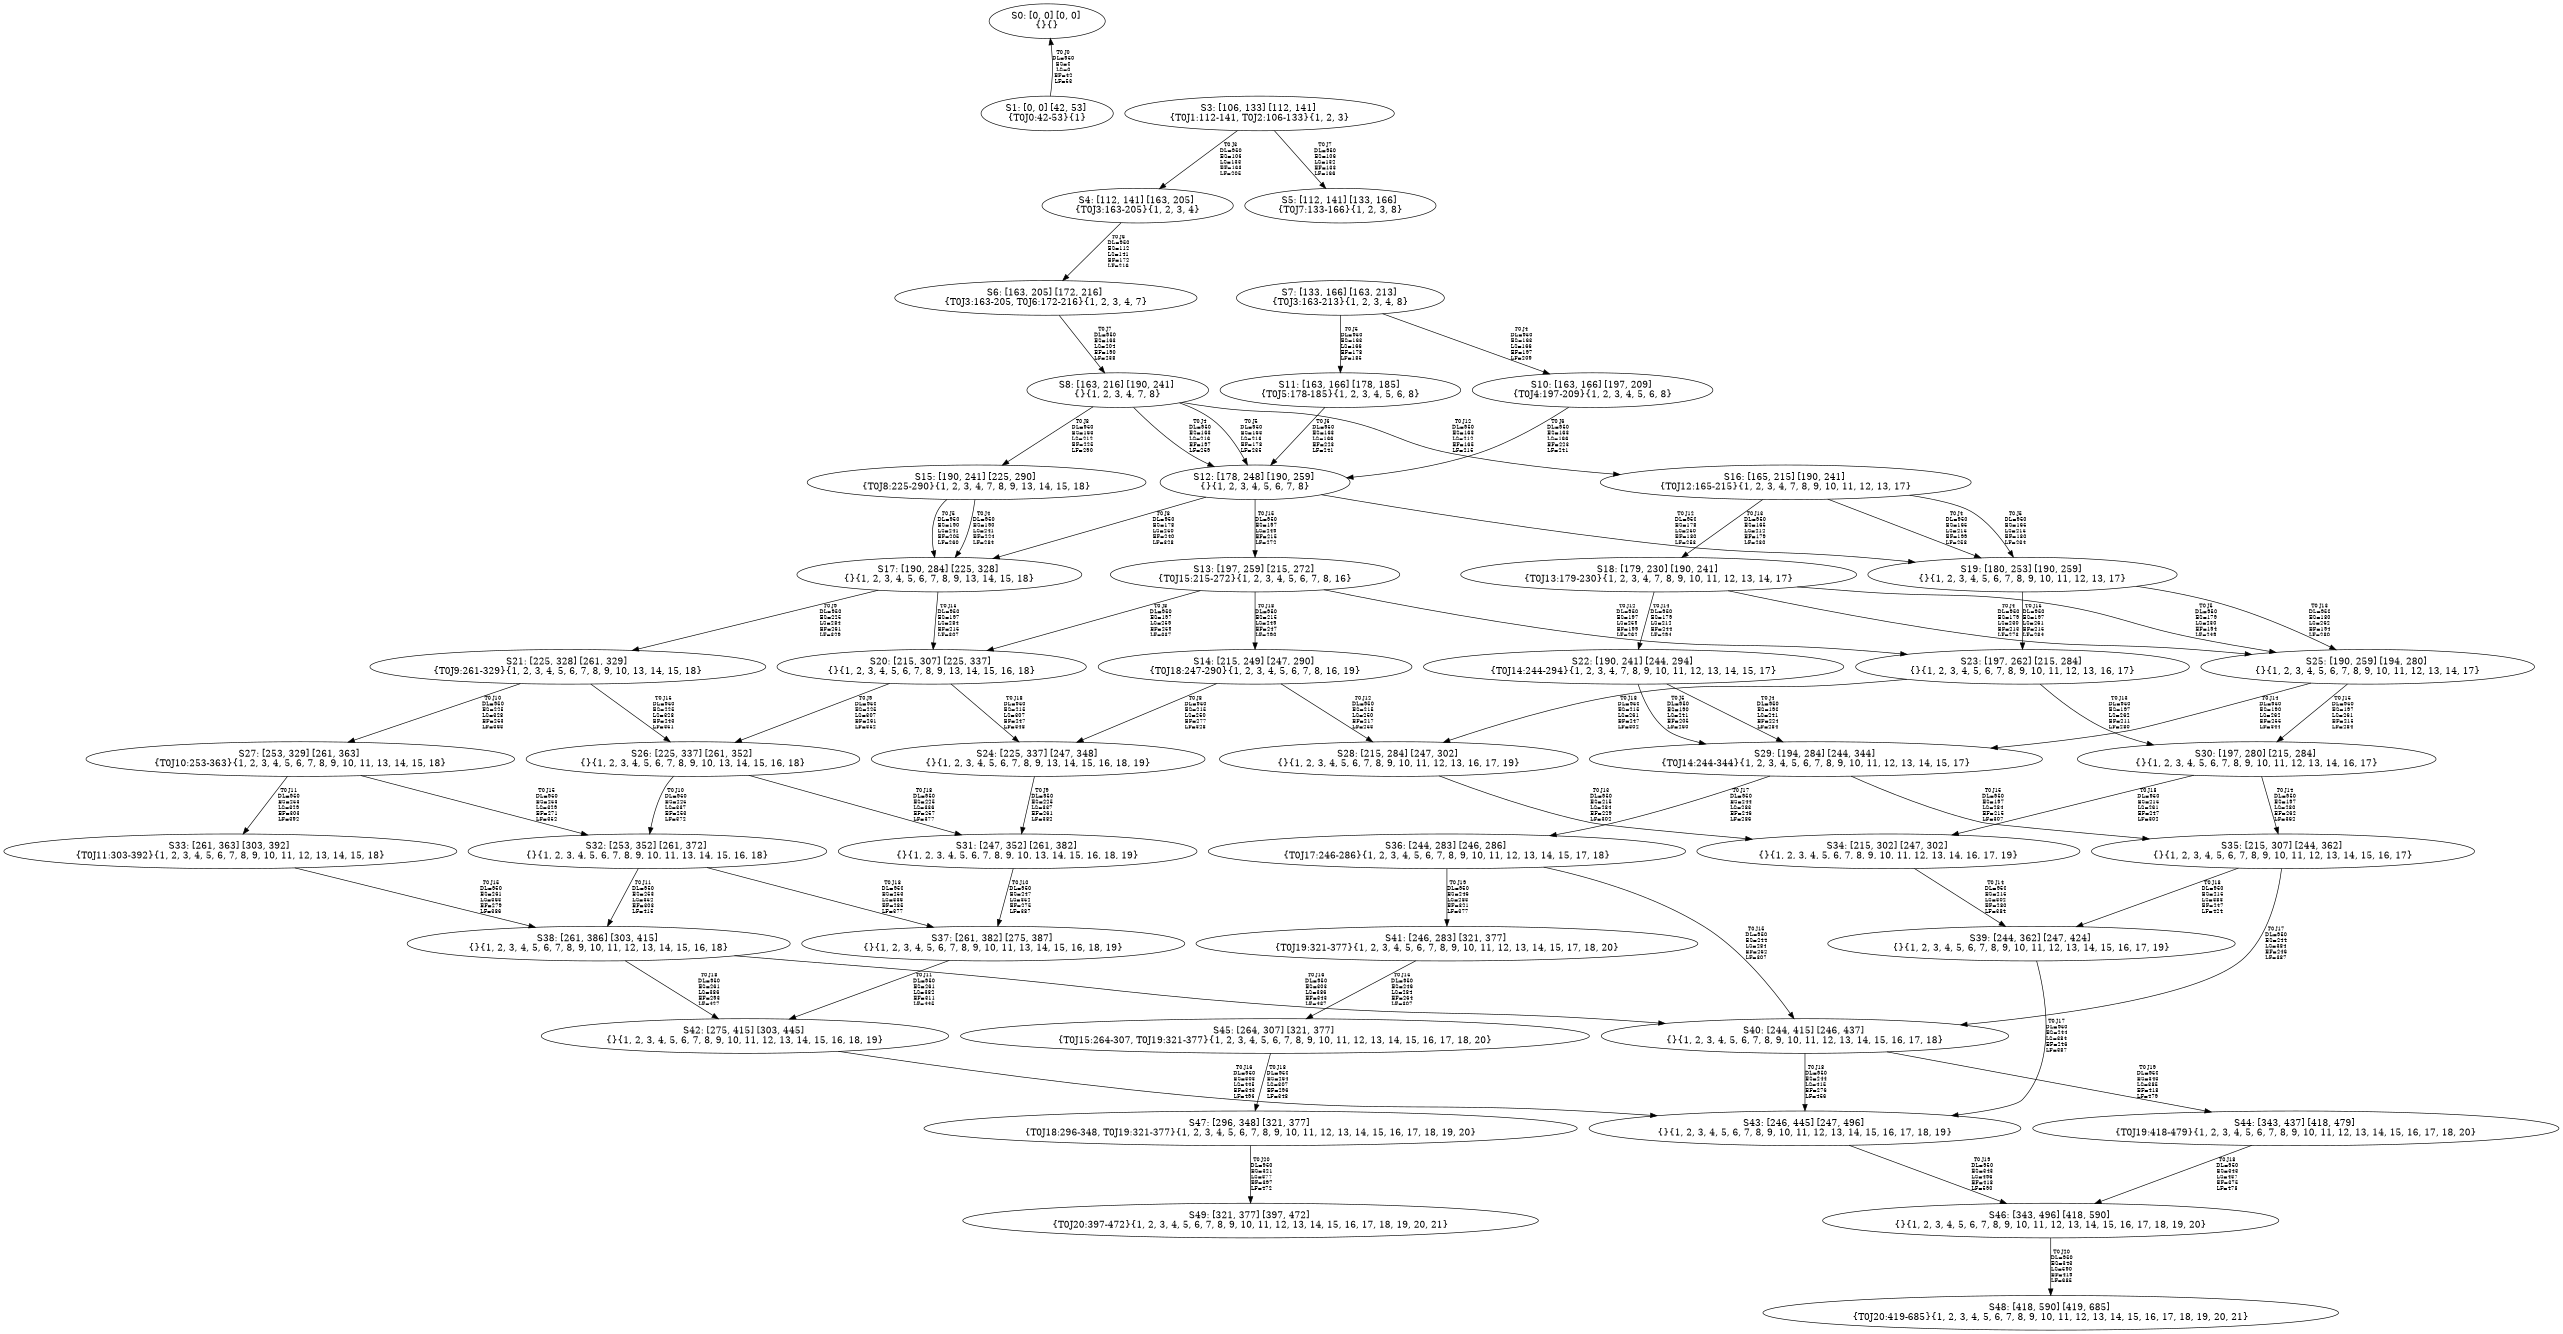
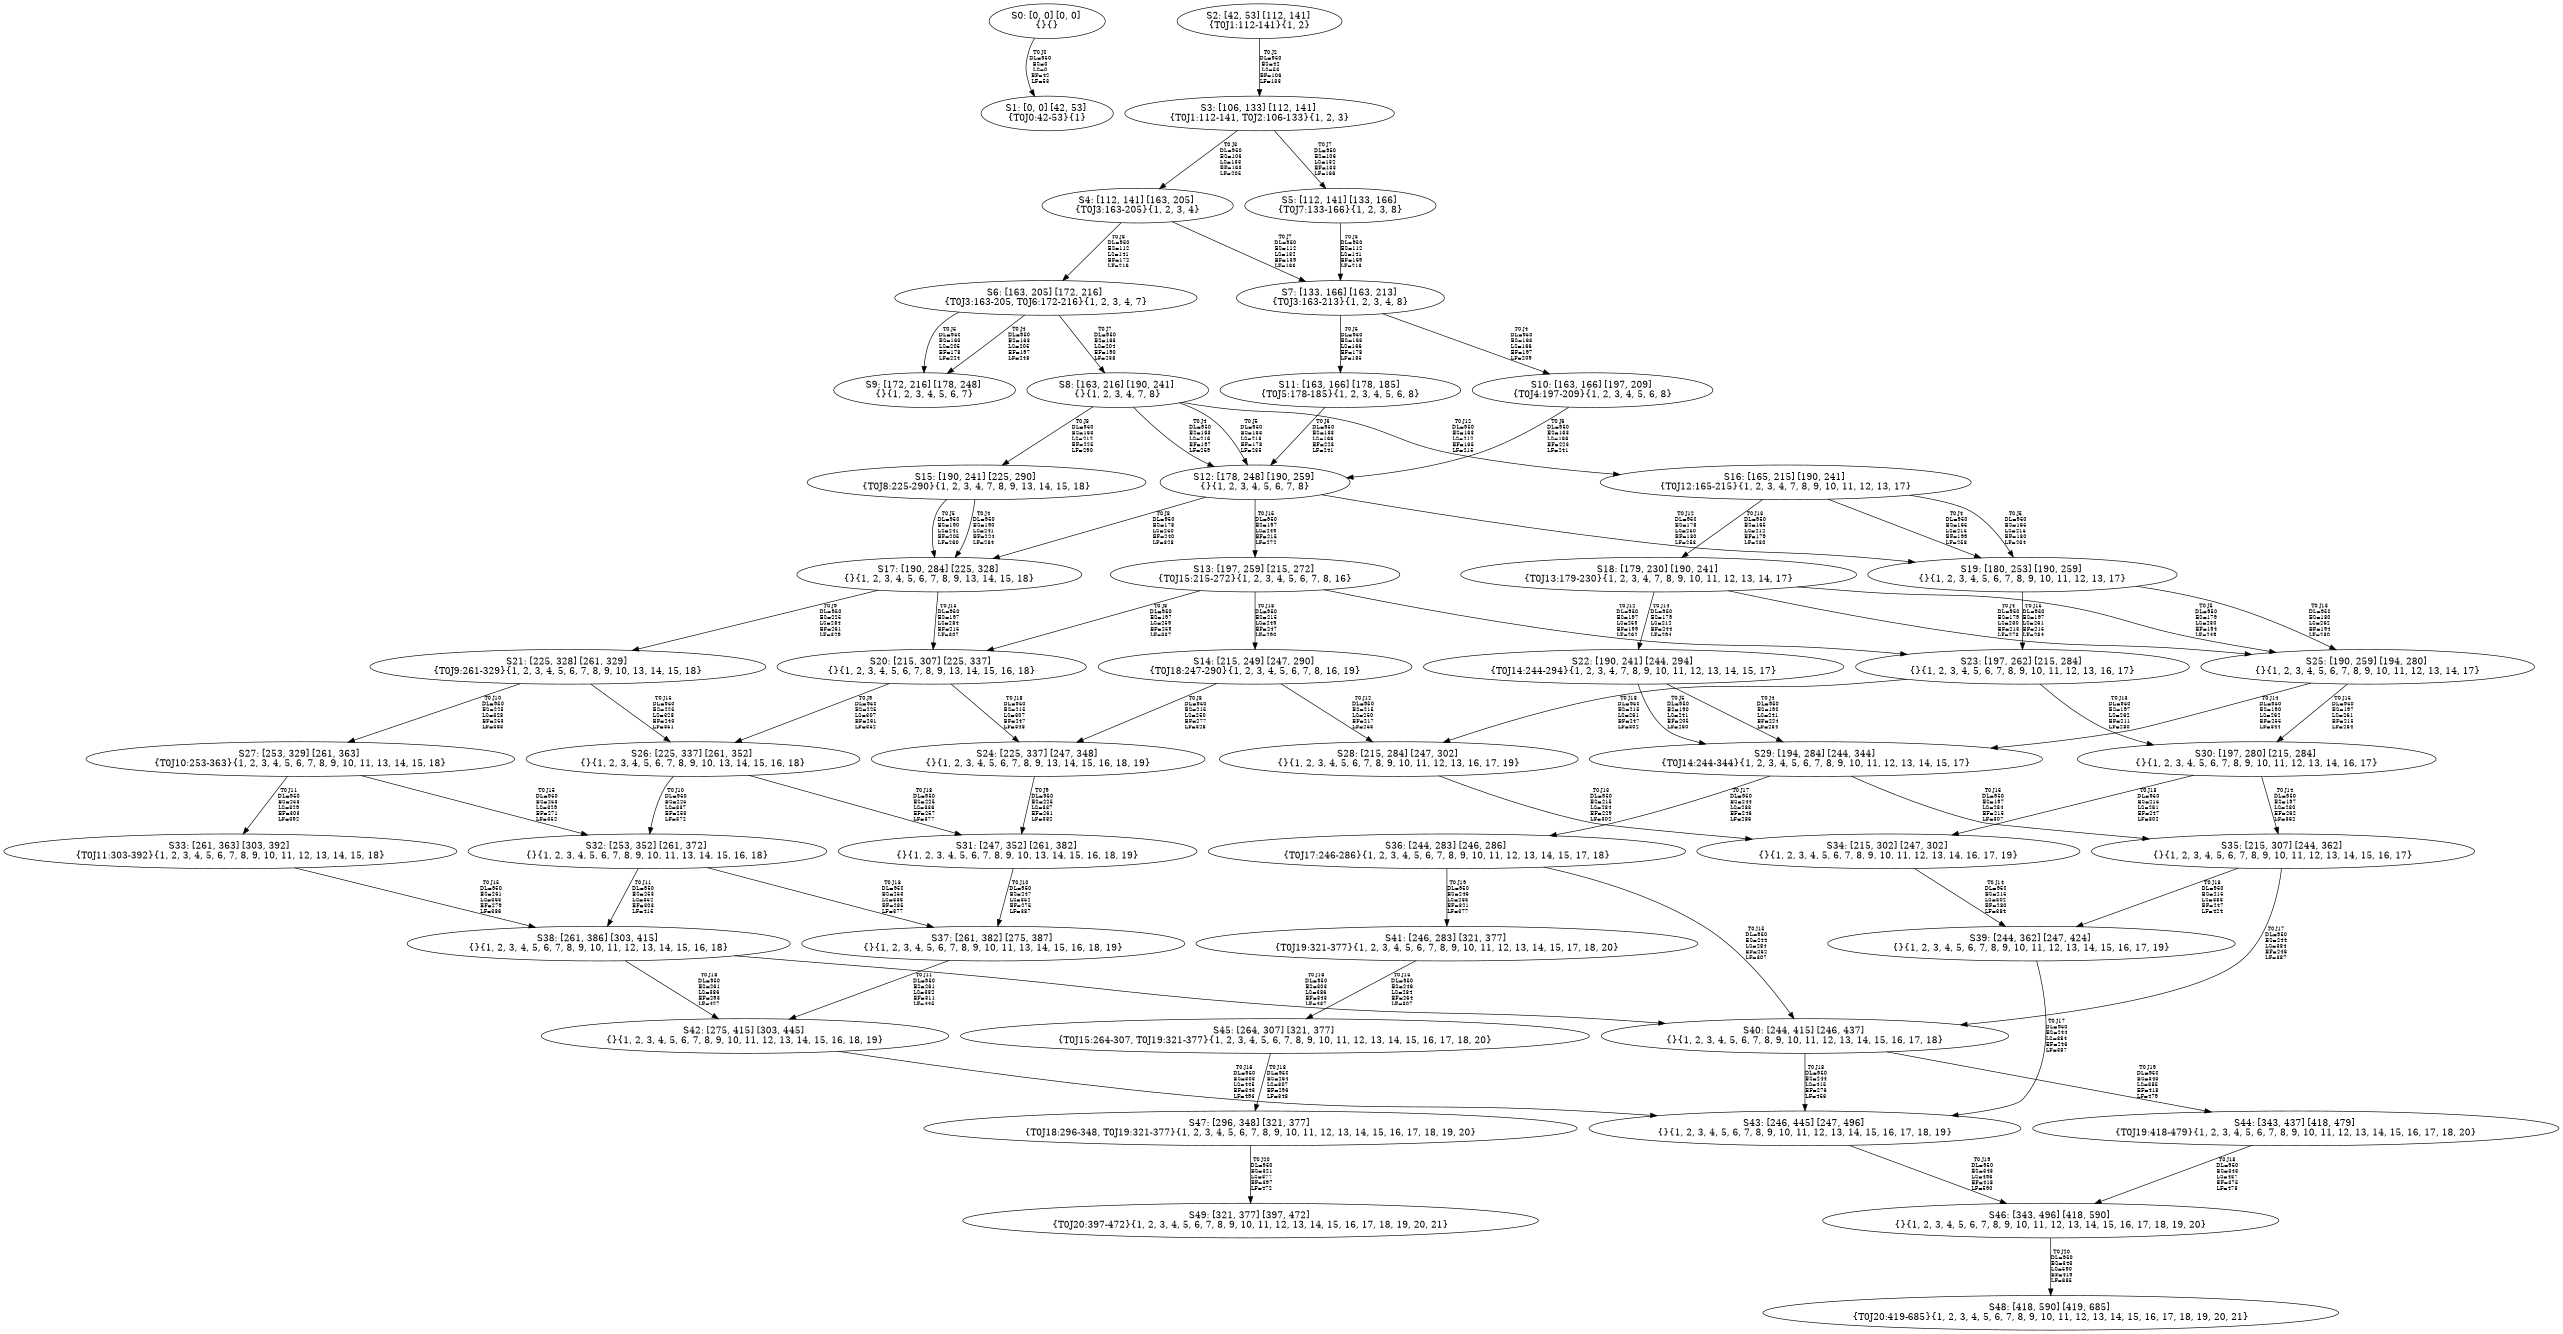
none -> (1260, 21)
(1052, 71) -> (1026, 64)
none -> (1340, 248)
none -> (1236, 250)
none -> (925, 390)
